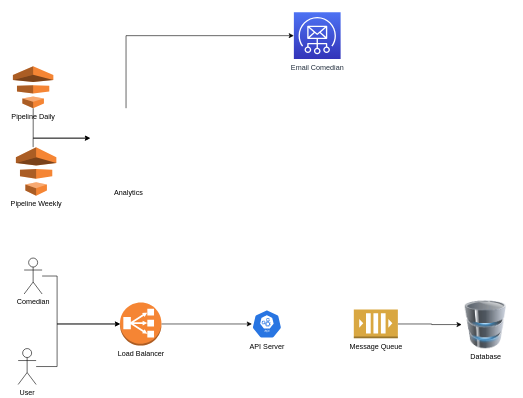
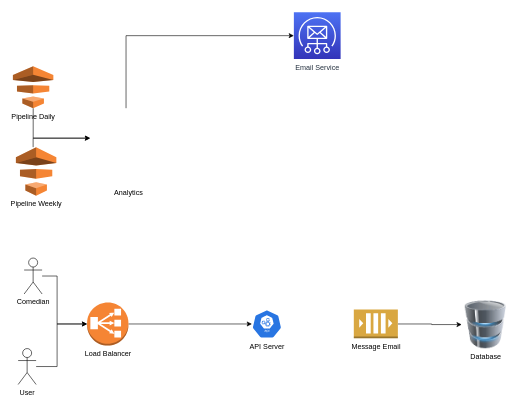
(317, 68) -> (317, 68)
(140, 324) -> (107, 324)
(376, 347) -> (376, 347)
